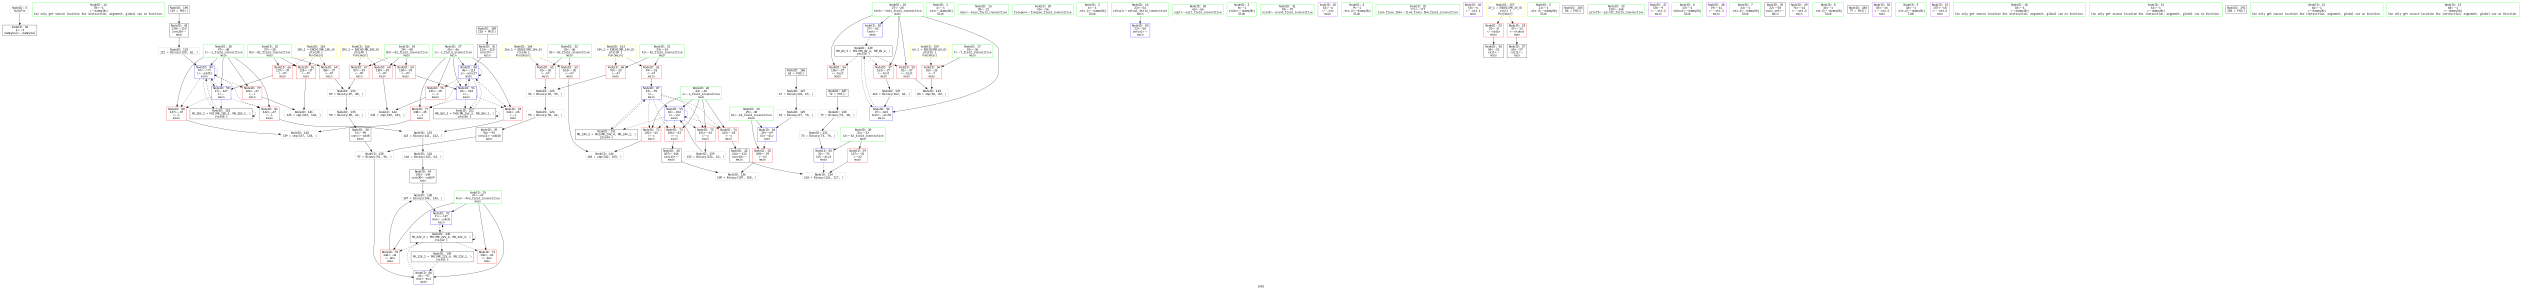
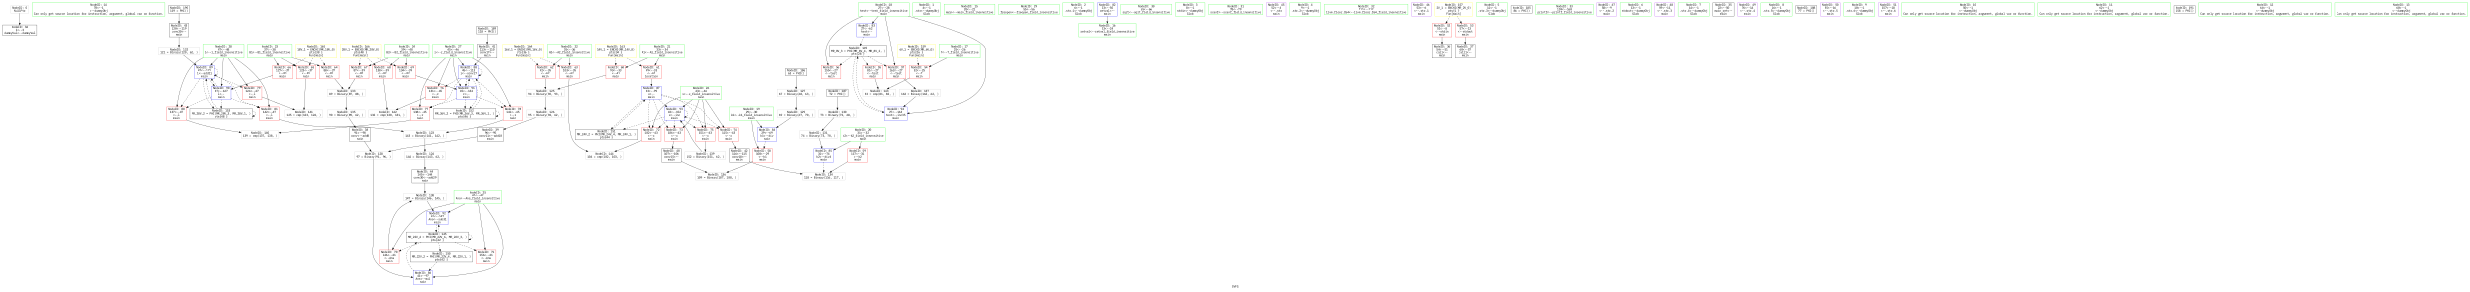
(1140, 19) -> (1107, 19)
(903, 40) -> none
(651, 76) -> (651, 76)
